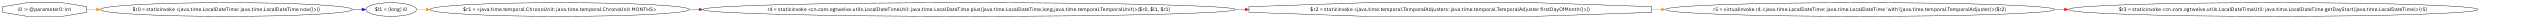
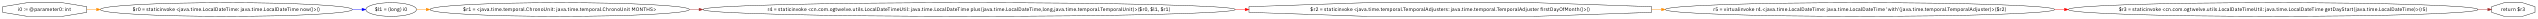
none -> (2513, 10)
